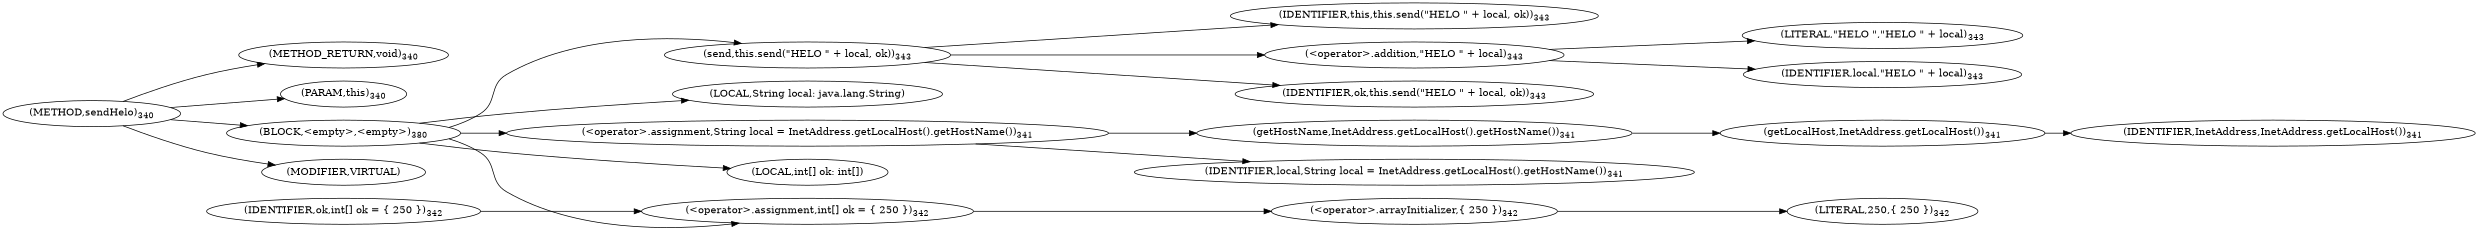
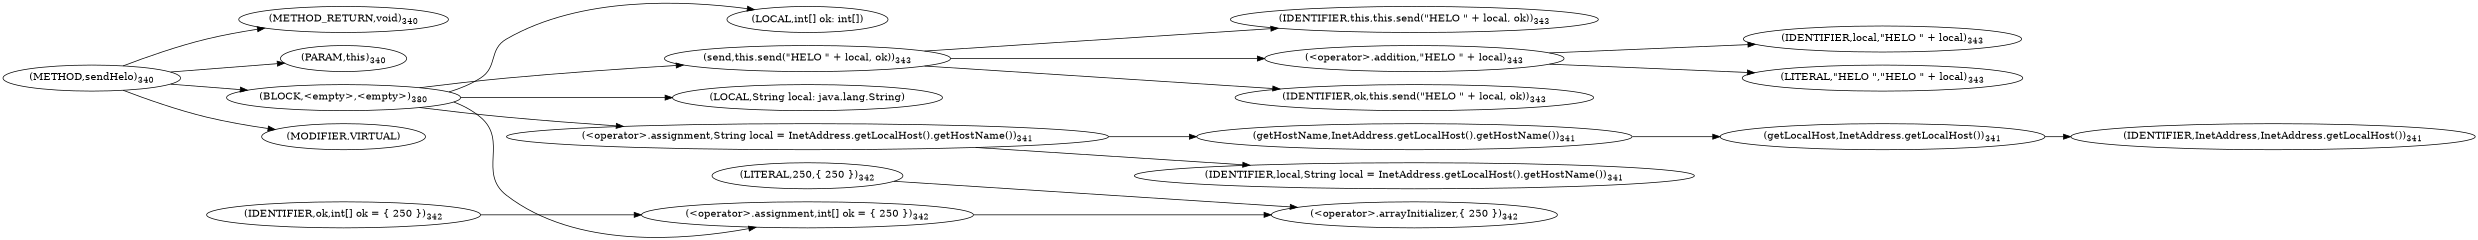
(1669, 211) -> (1092, 194)
